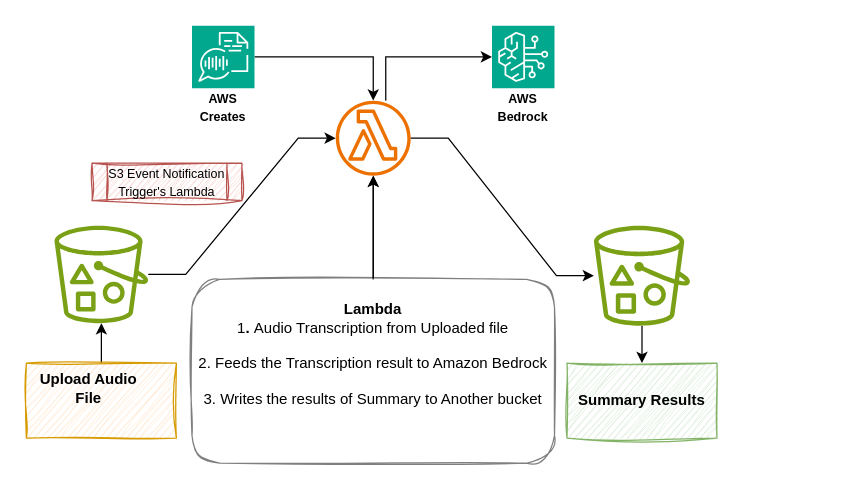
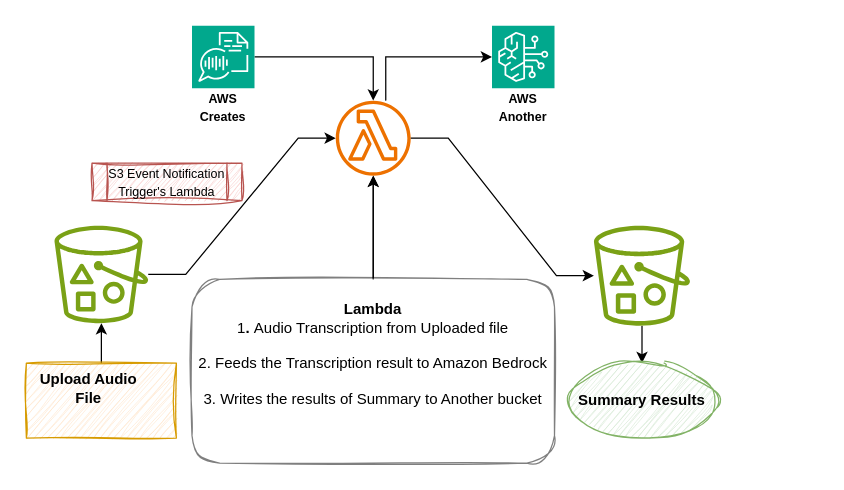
(523, 107) -> (523, 107)
(642, 401) -> (642, 401)
